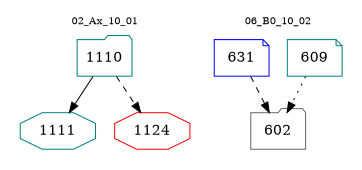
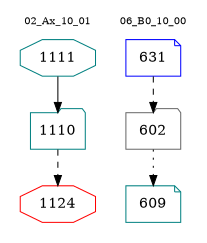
(278, 22) -> (153, 22)
(84, 90) -> (58, 89)
(299, 90) -> (153, 163)
